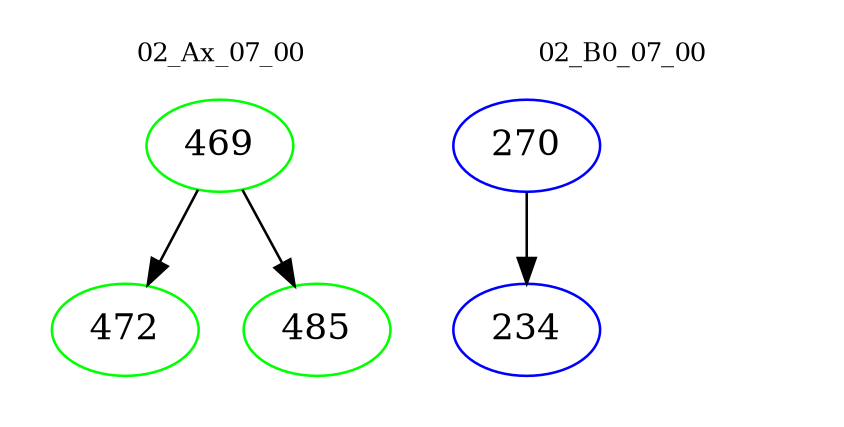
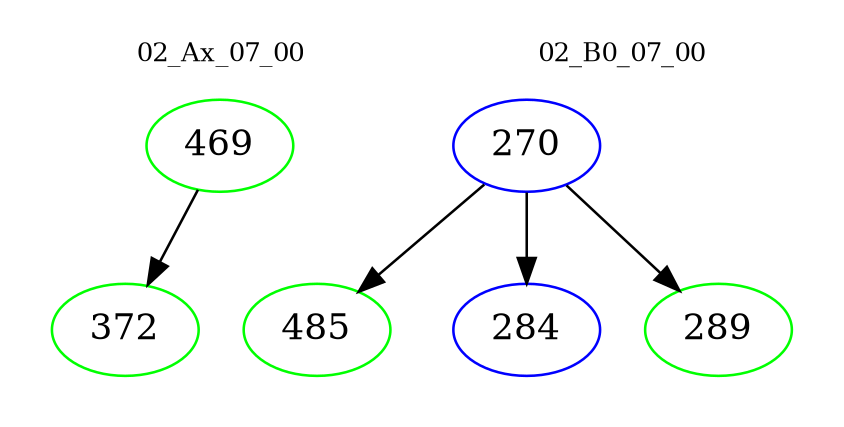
(262, 226) -> (450, 214)
(125, 330) -> (125, 330)
(527, 330) -> (527, 330)
none -> (719, 330)
